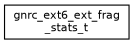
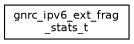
(67, 22) -> (67, 22)
